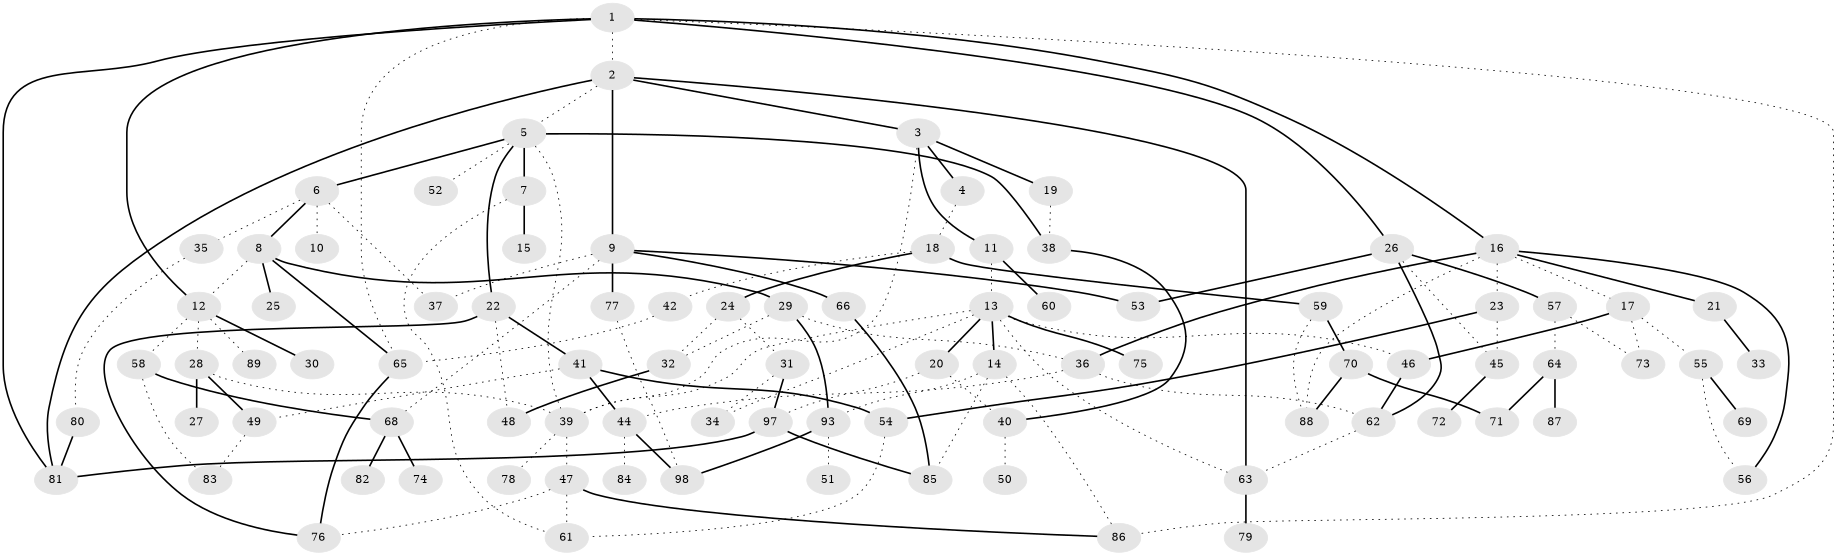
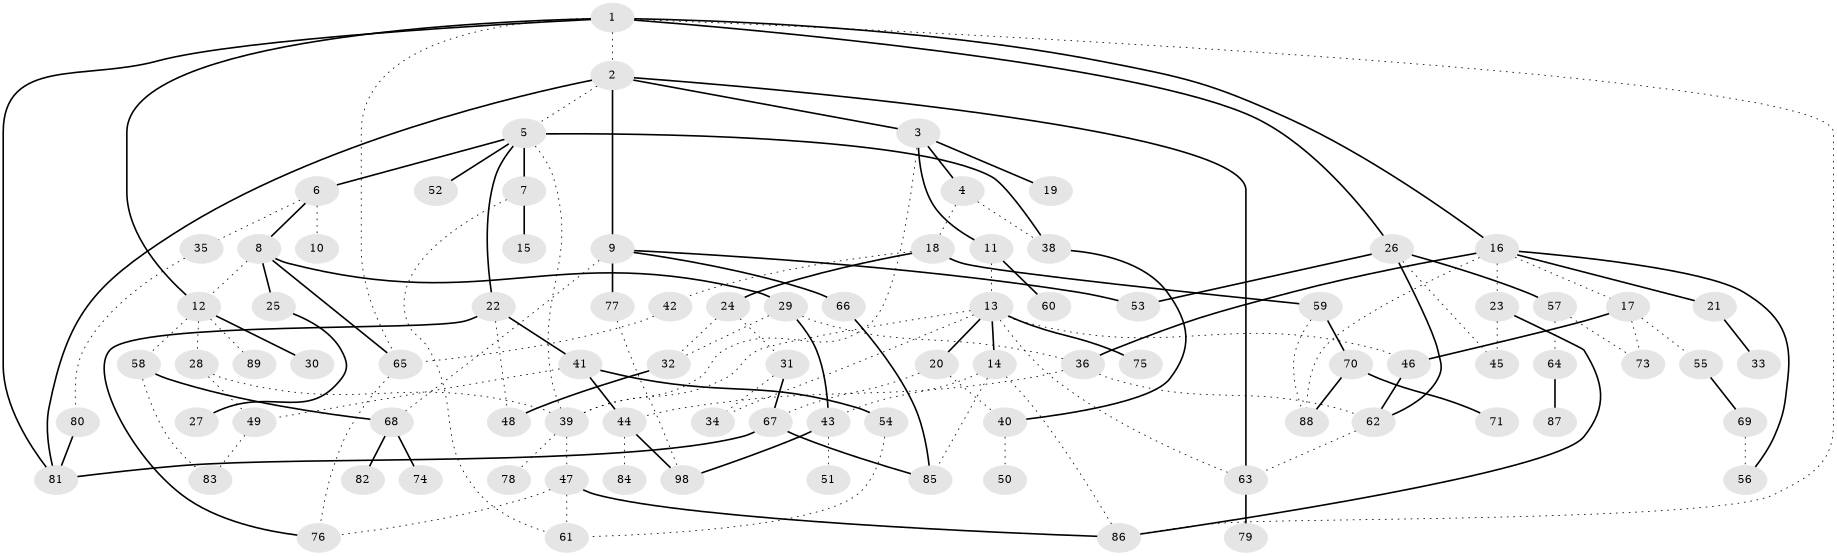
(480, 162) -> (480, 162)
(1050, 220) -> (1006, 220)
(436, 307) -> none
(1194, 374) -> (1450, 481)
(220, 388) -> (220, 388)
(197, 393) -> (334, 386)
(1526, 393) -> none
(771, 422) -> (771, 422)
(828, 422) -> (828, 422)
(1439, 422) -> none
(1712, 425) -> (1745, 451)
(342, 444) -> (342, 444)
